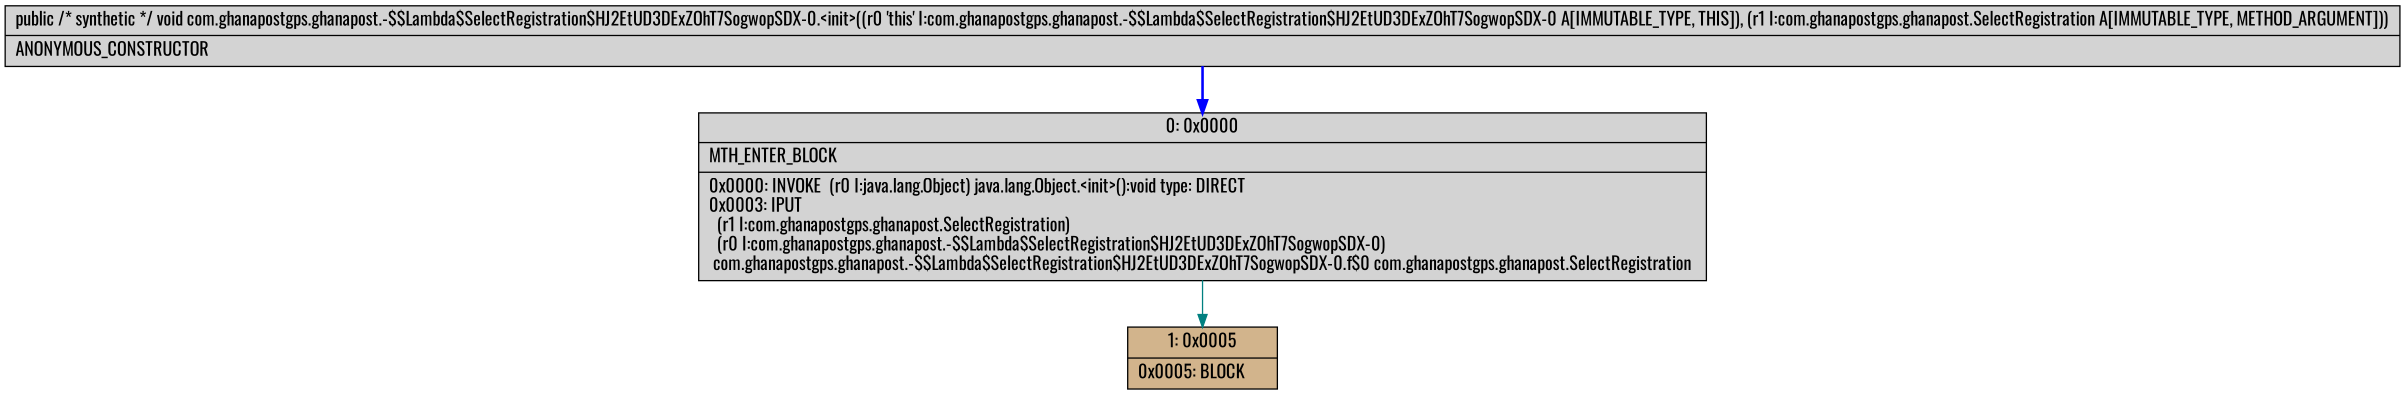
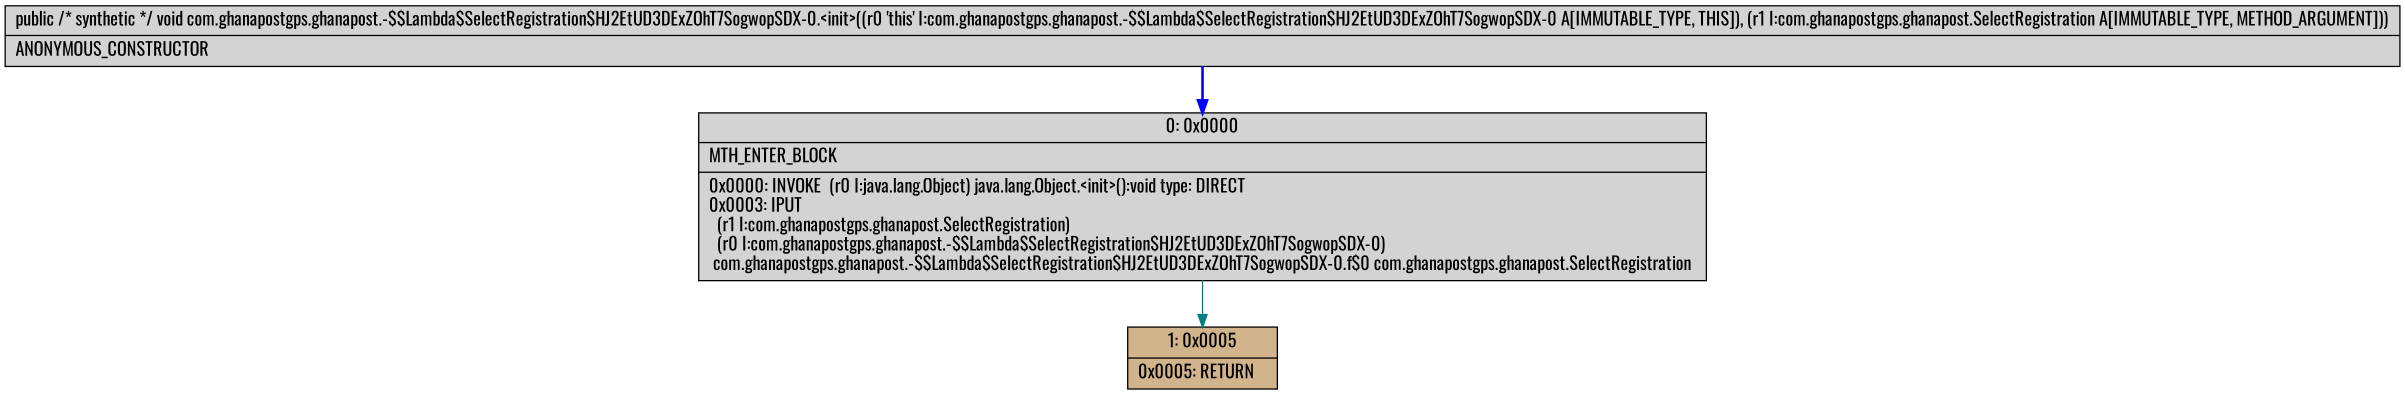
(1197, 373) -> (1203, 373)
